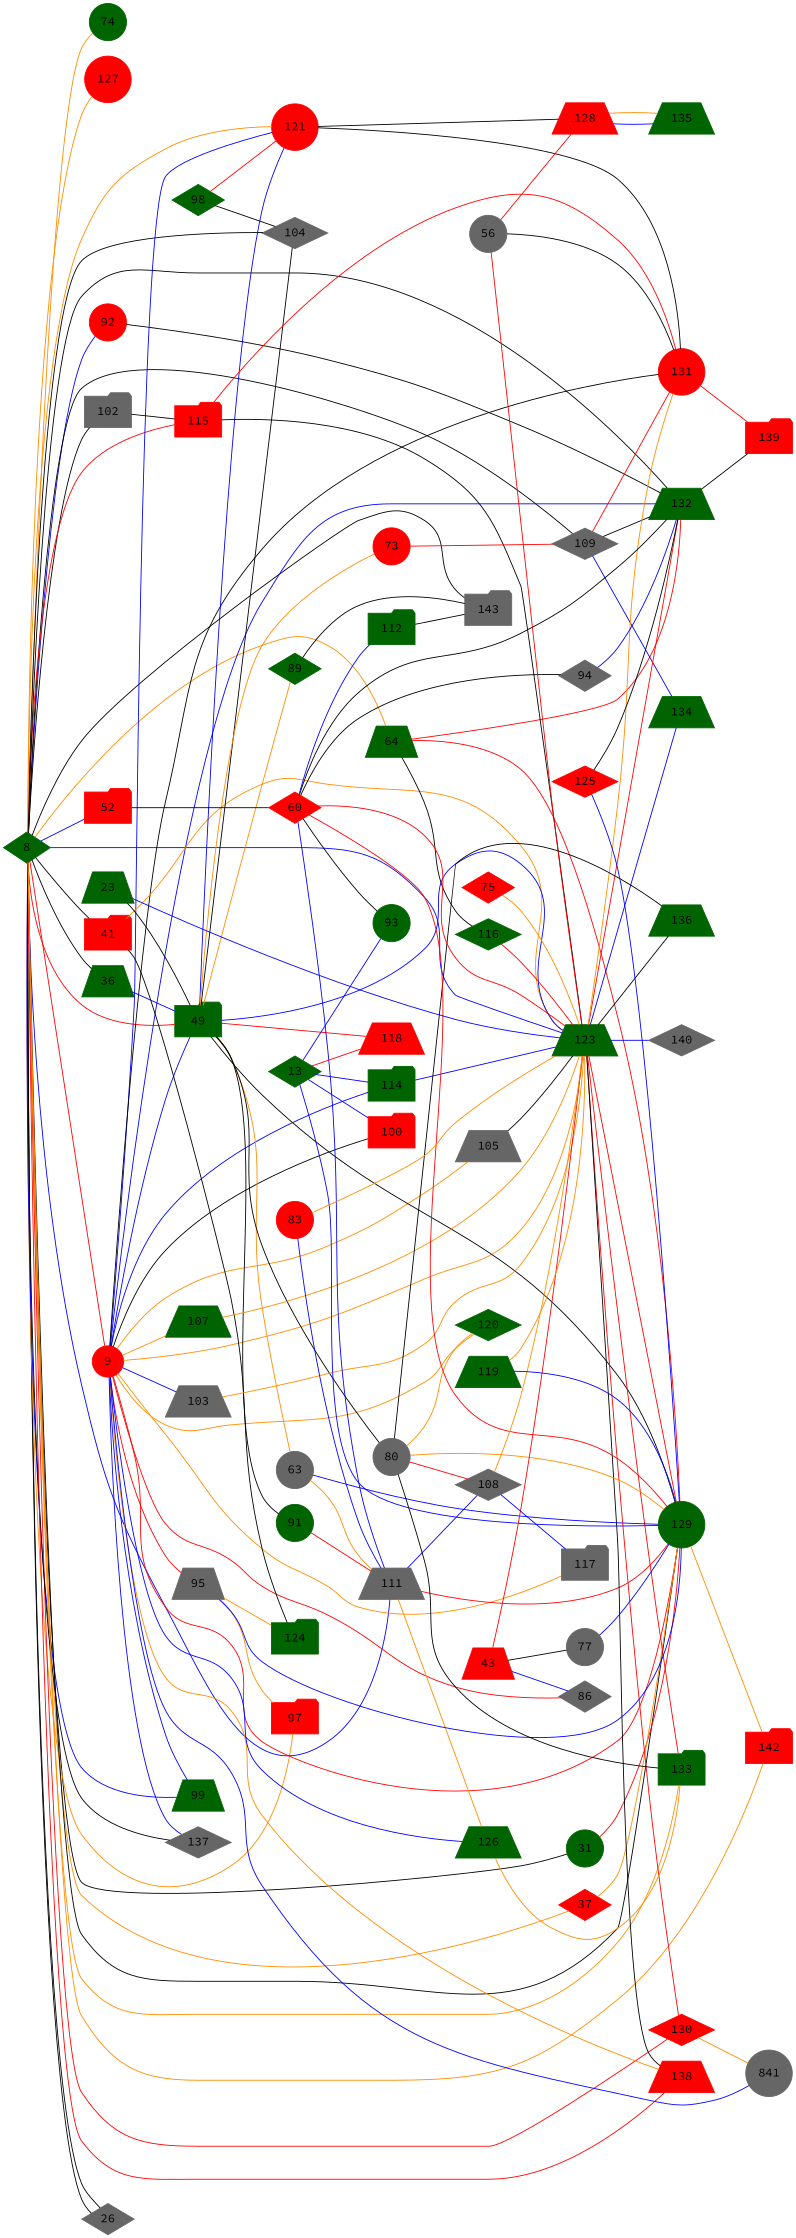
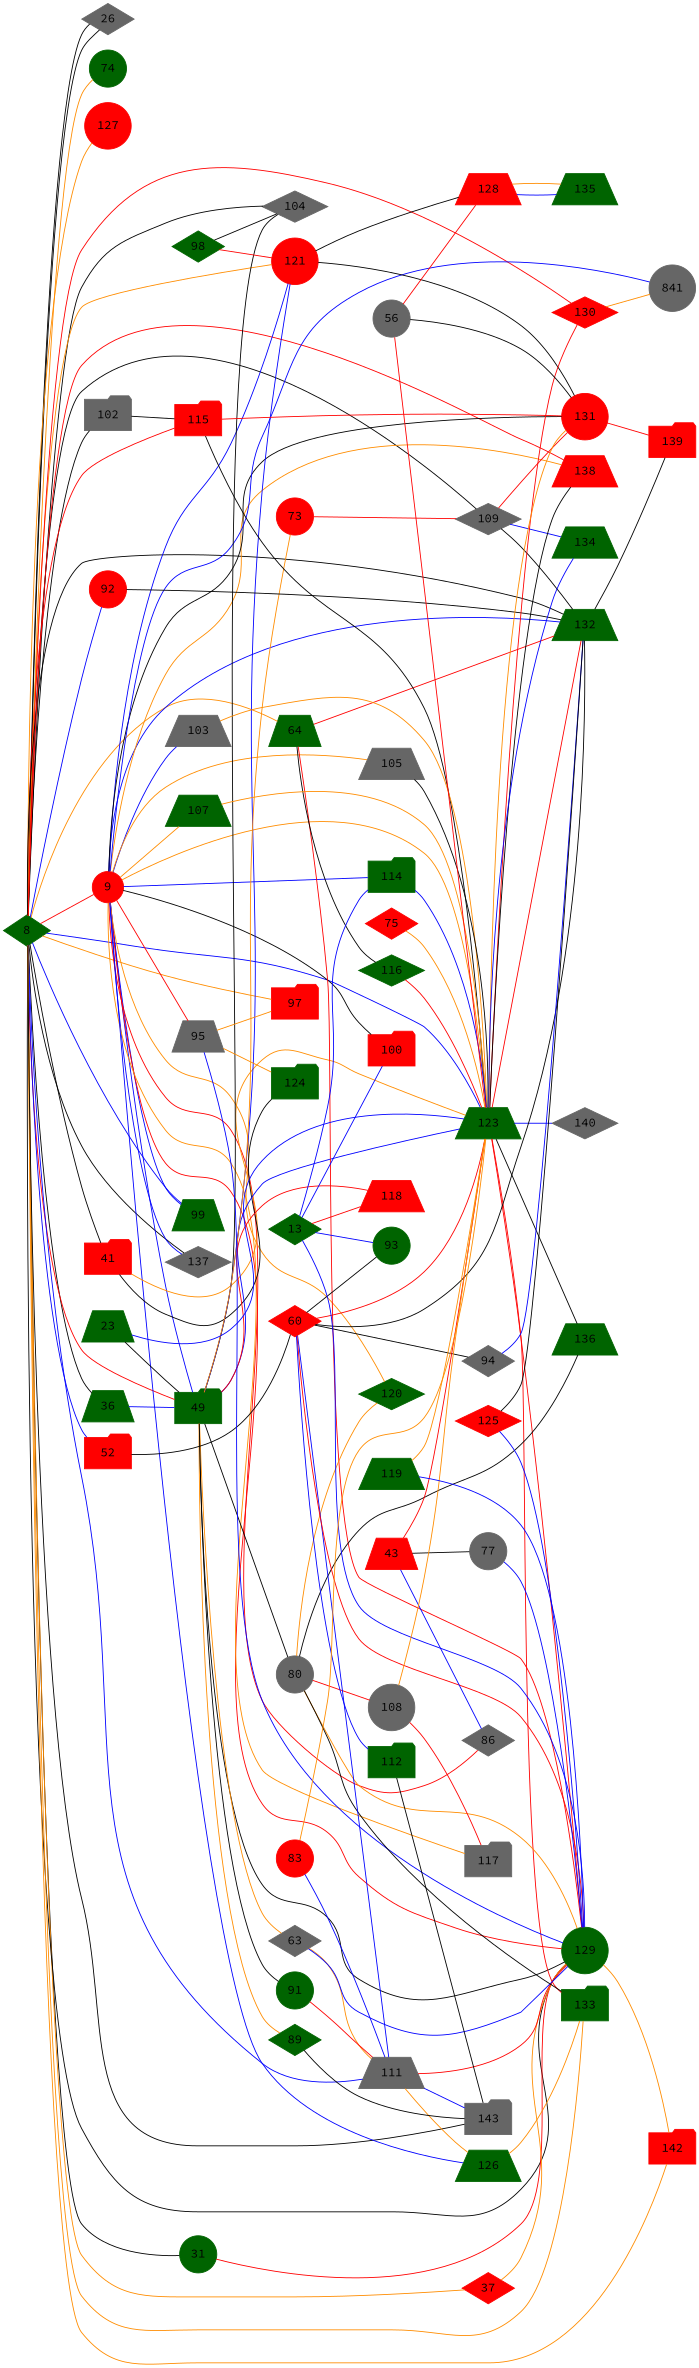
(295, 1470) -> (295, 1941)
(488, 1485) -> (392, 1707)
(543, 1530) -> (451, 1781)
(442, 1532) -> (445, 2098)
